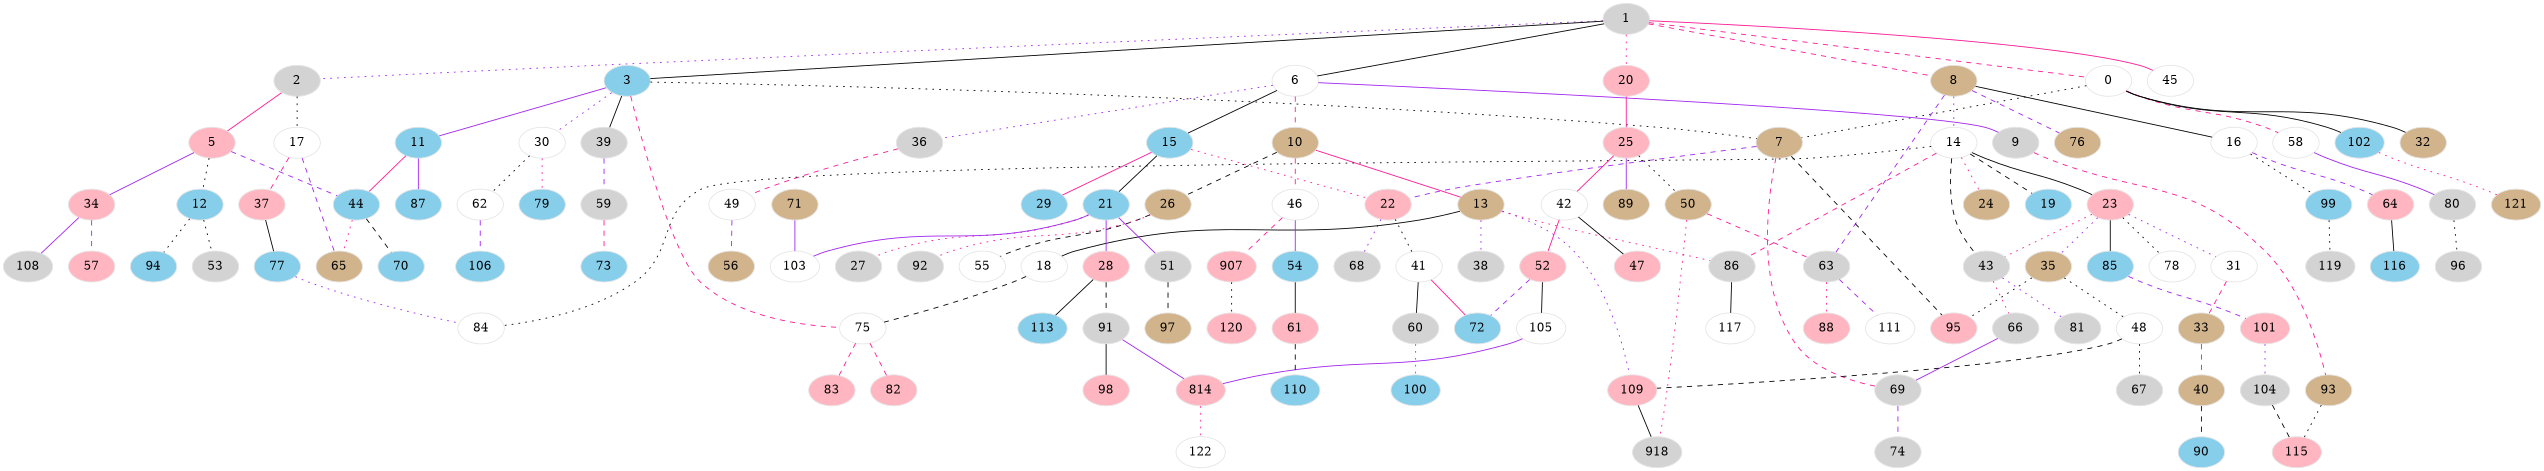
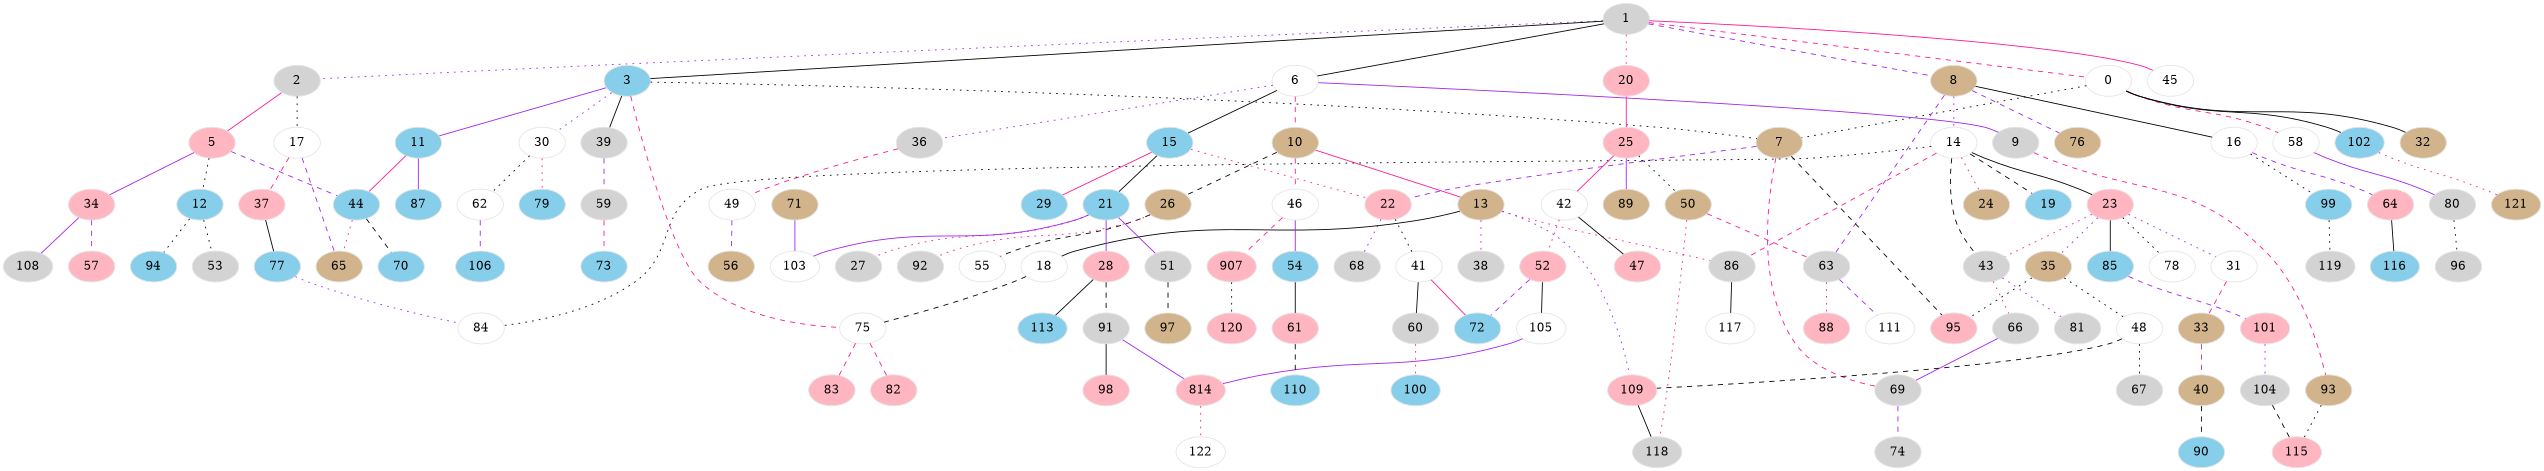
(1790, 50) -> (1790, 50)
(1552, 240) -> (1552, 240)
(1657, 452) -> (1657, 452)
